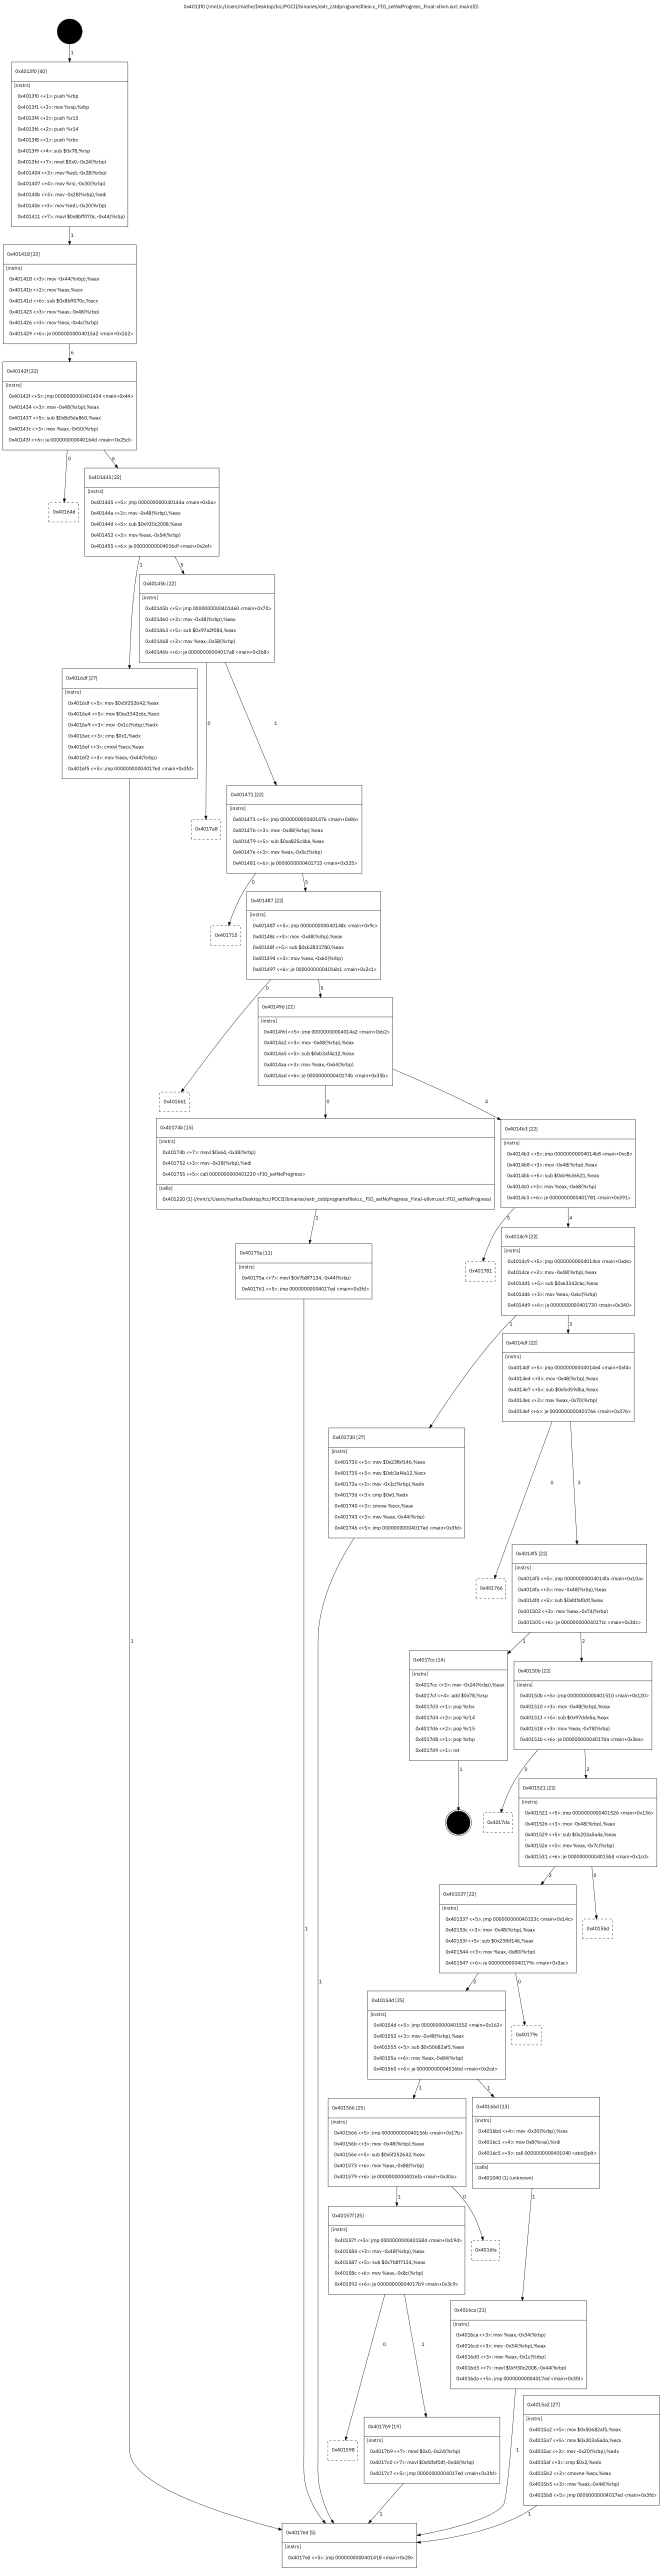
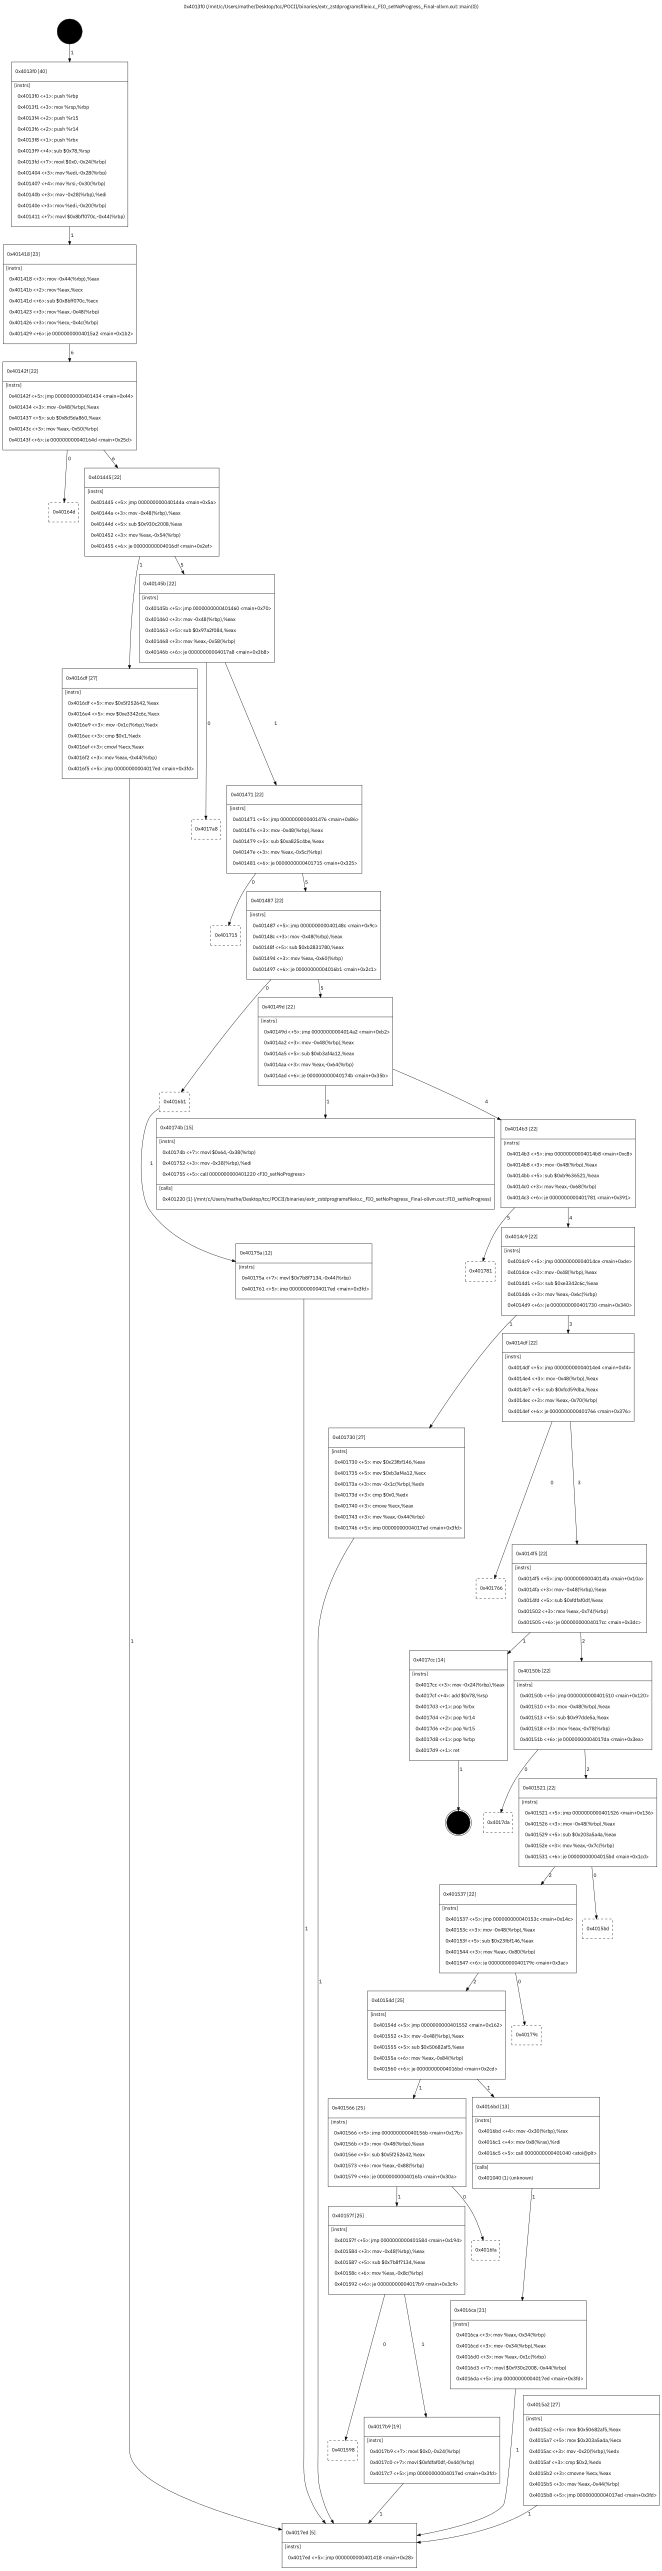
(328, 1102) -> (328, 1102)
(313, 1225) -> (147, 1206)
